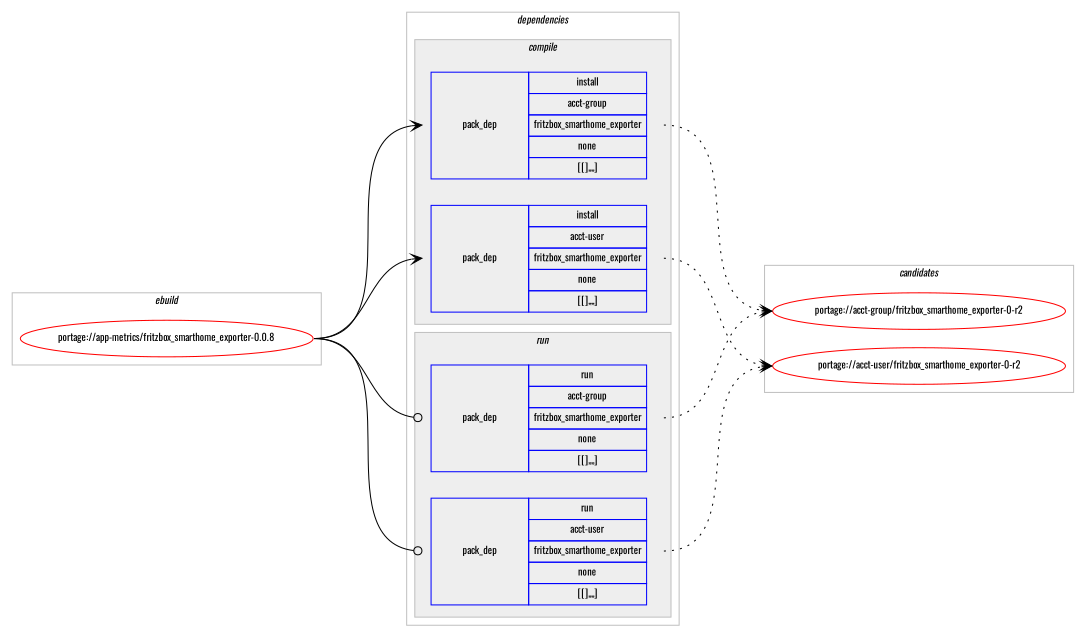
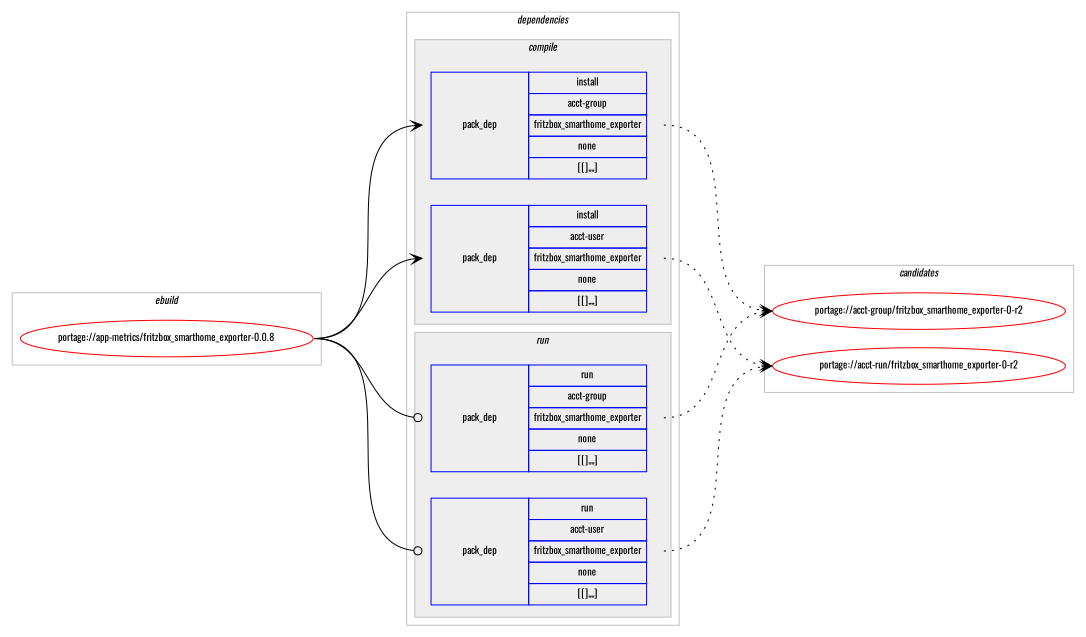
(919, 366) -> (919, 366)
